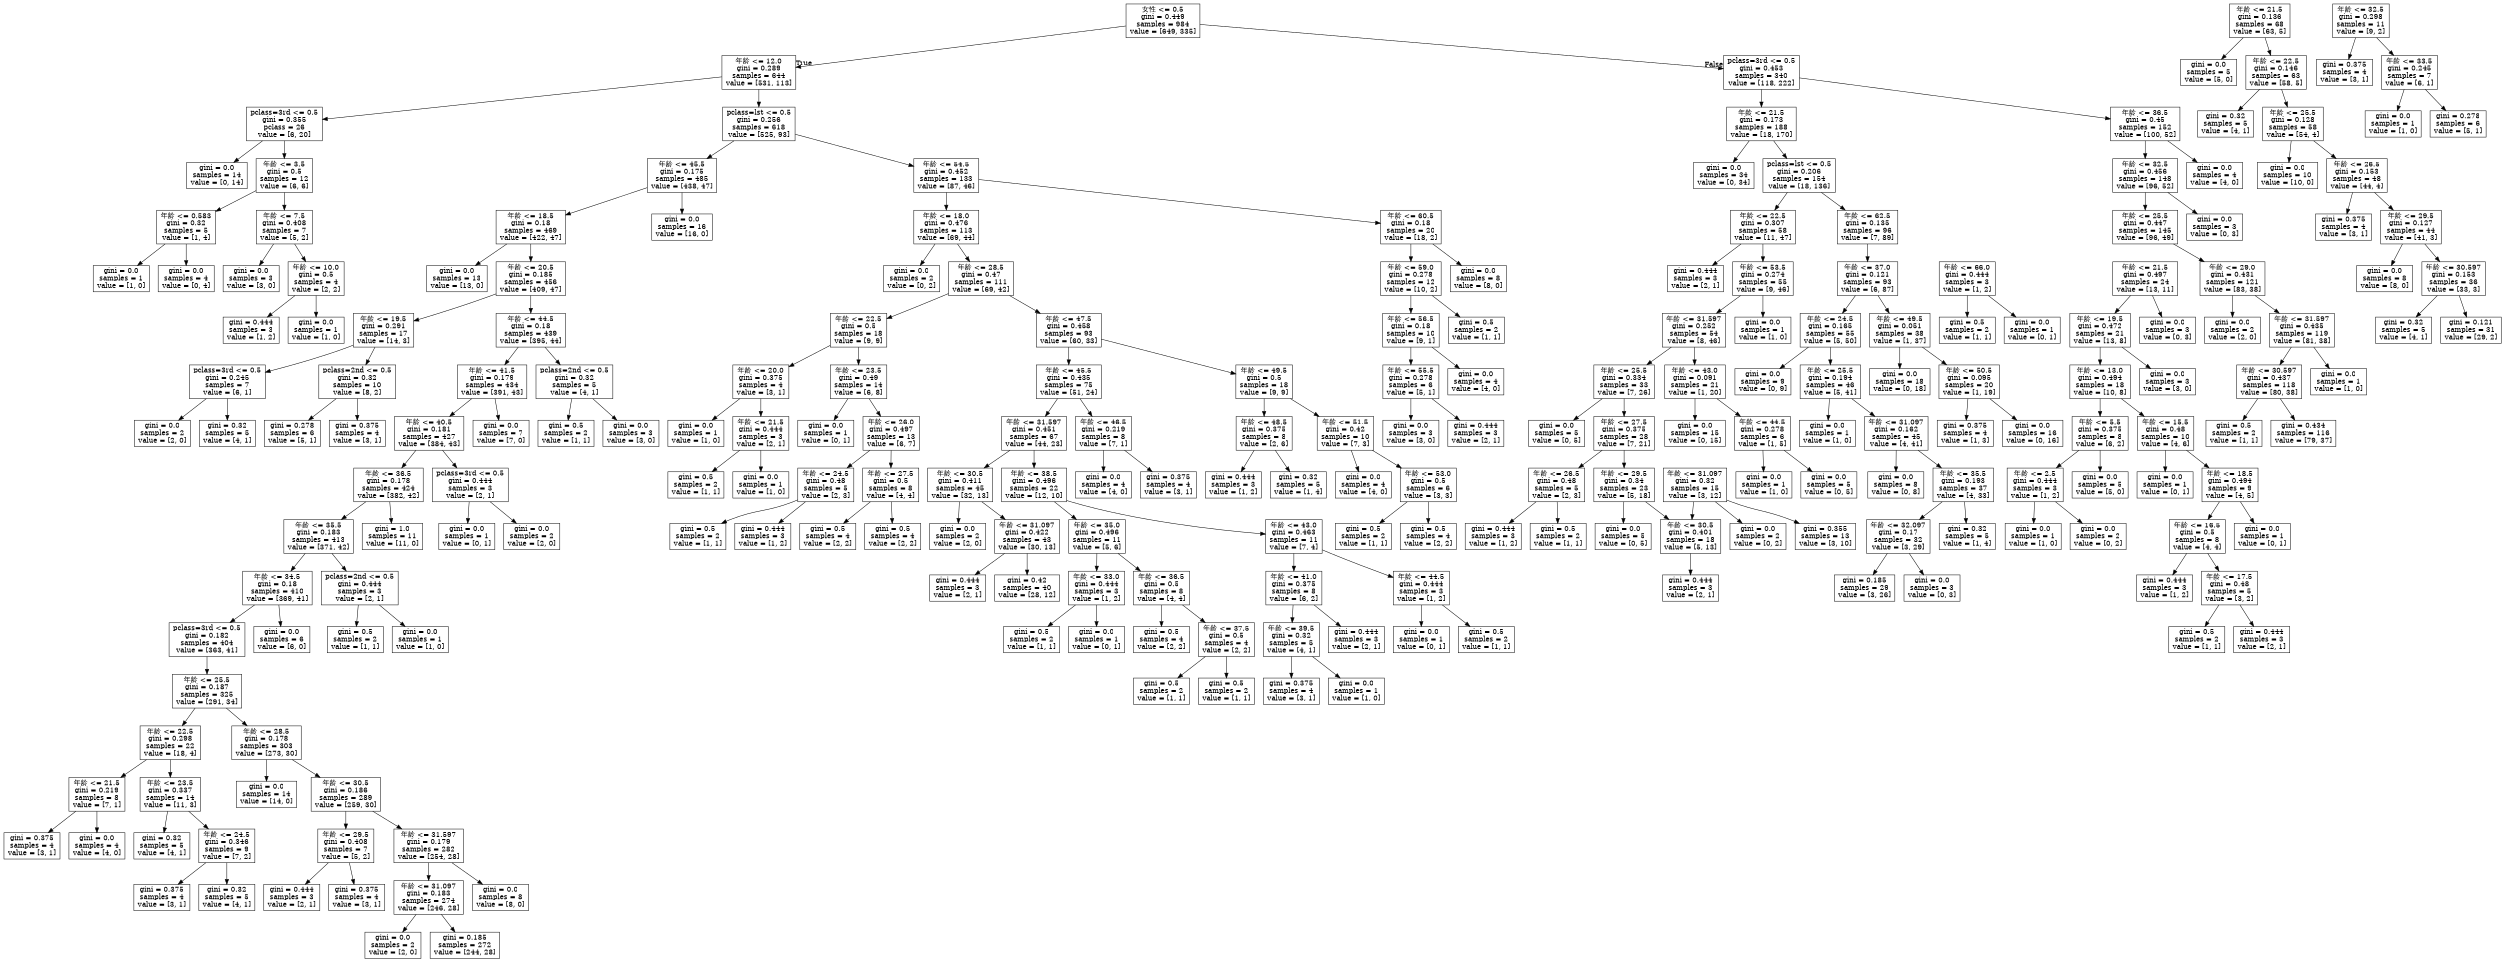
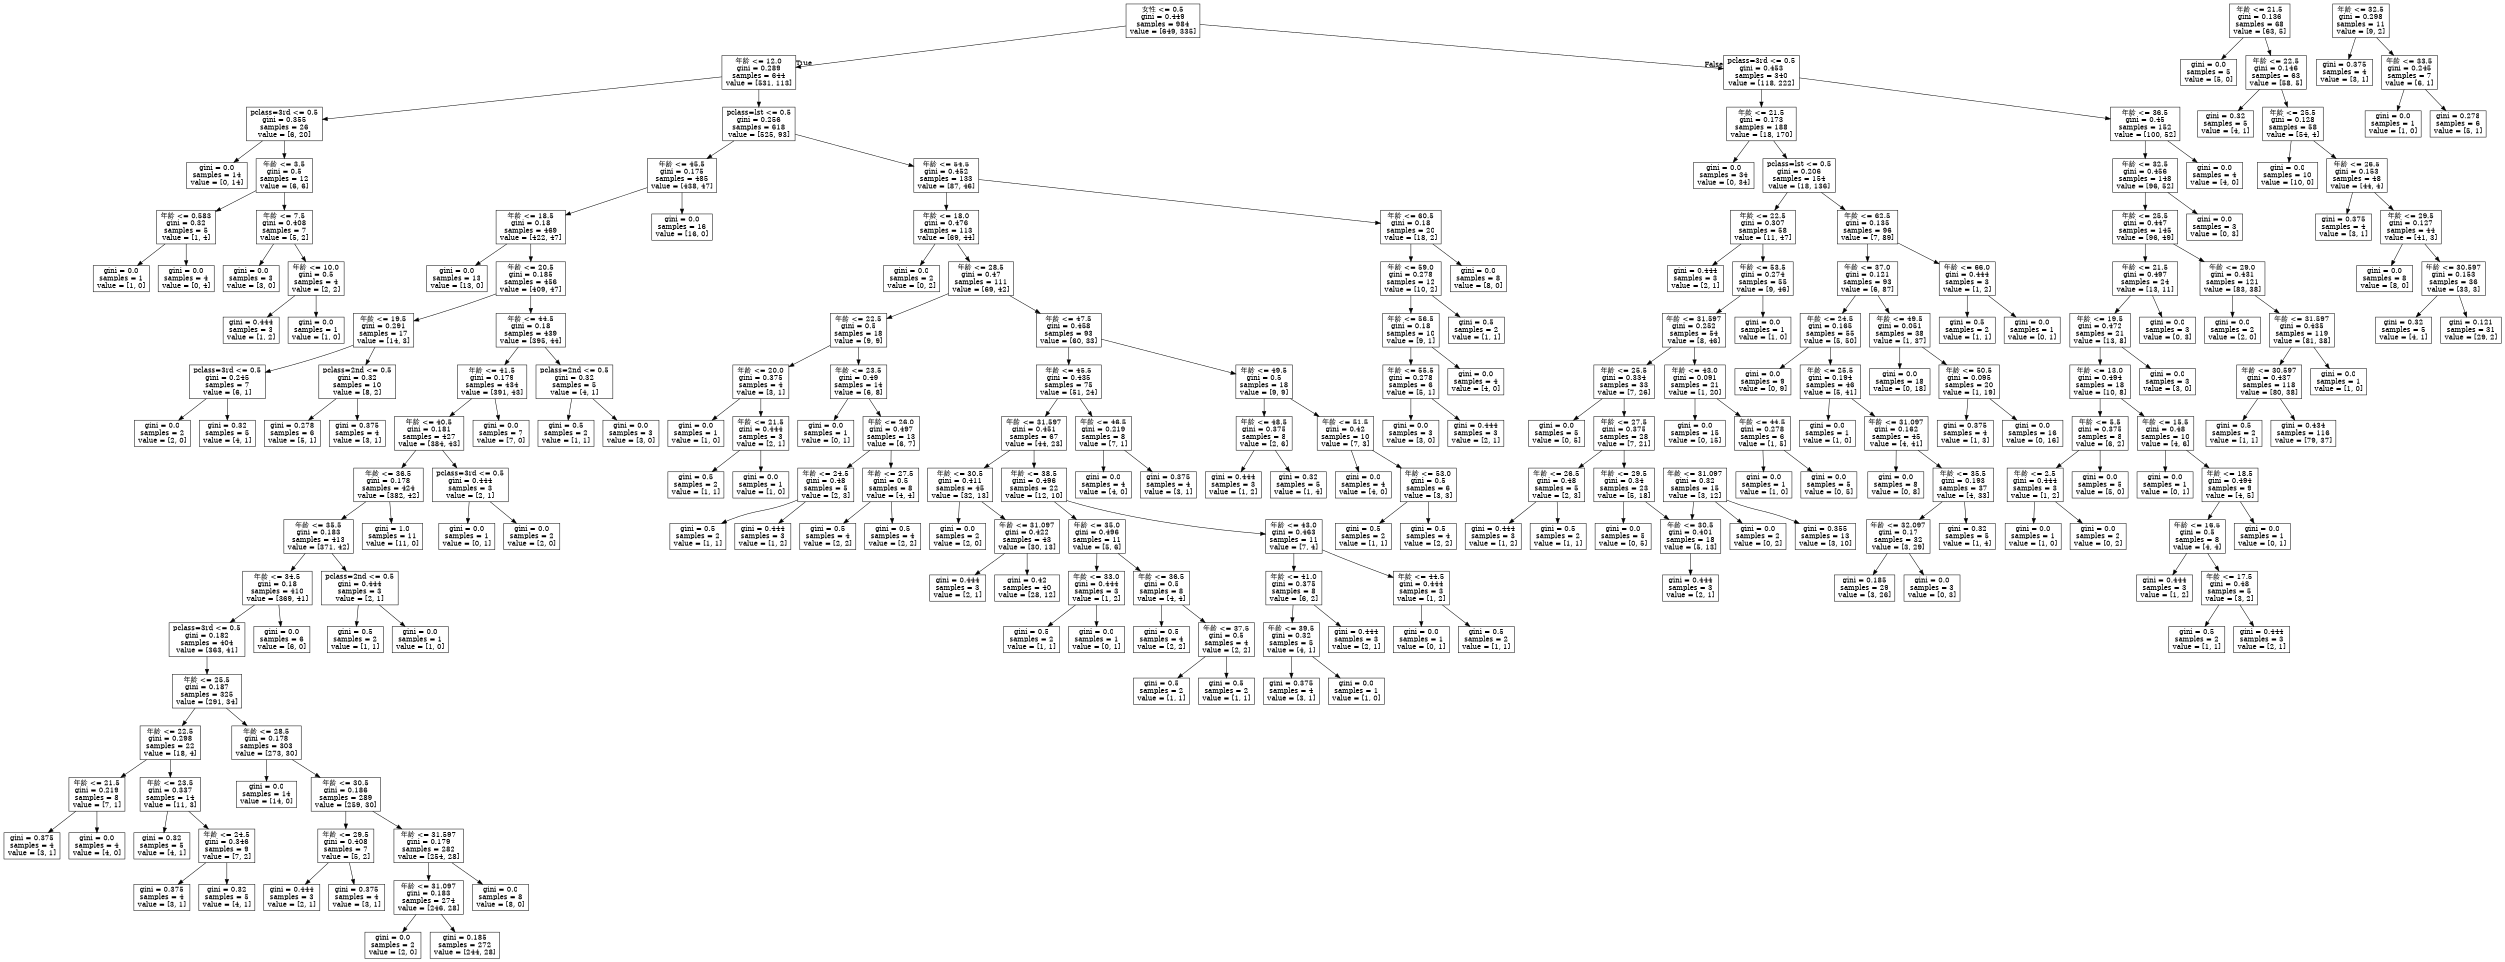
(284, 124) -> (284, 124)
none -> (2145, 250)
none -> (1916, 252)
